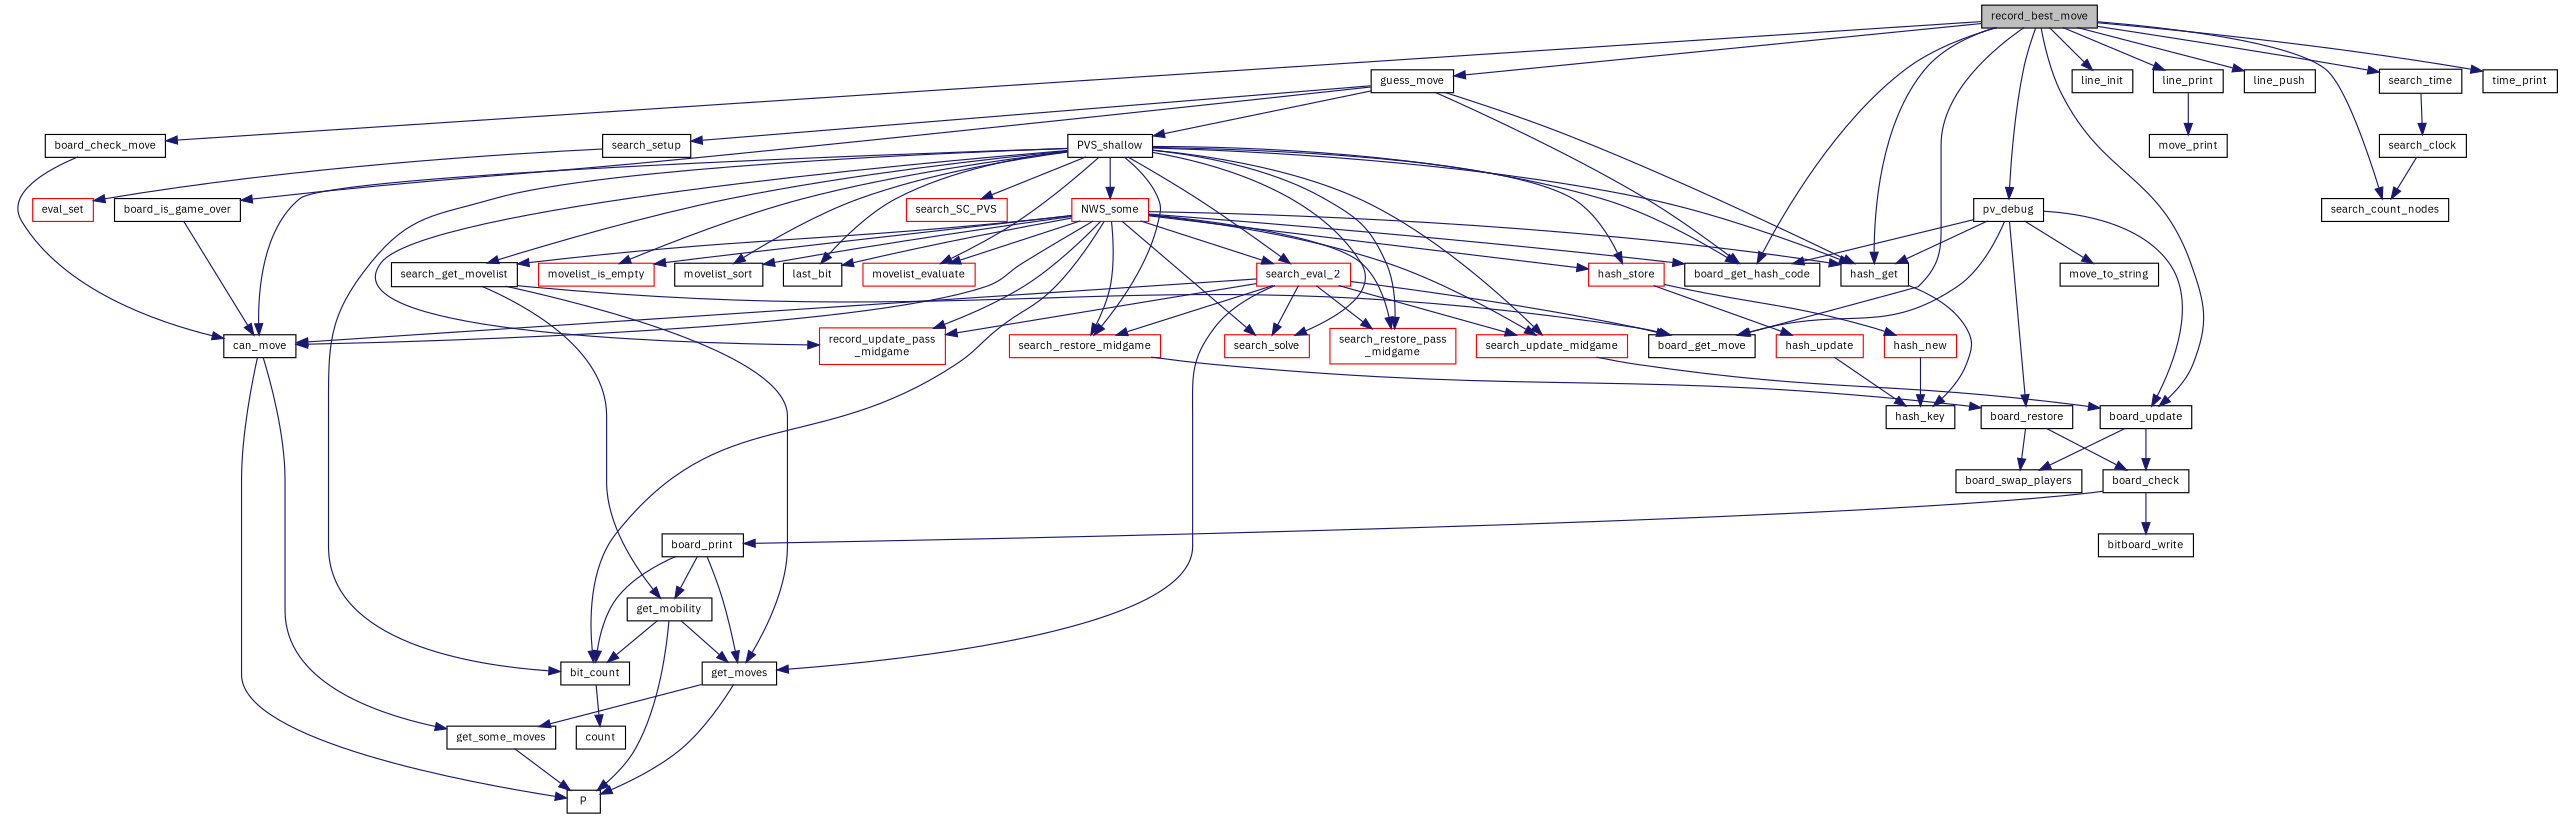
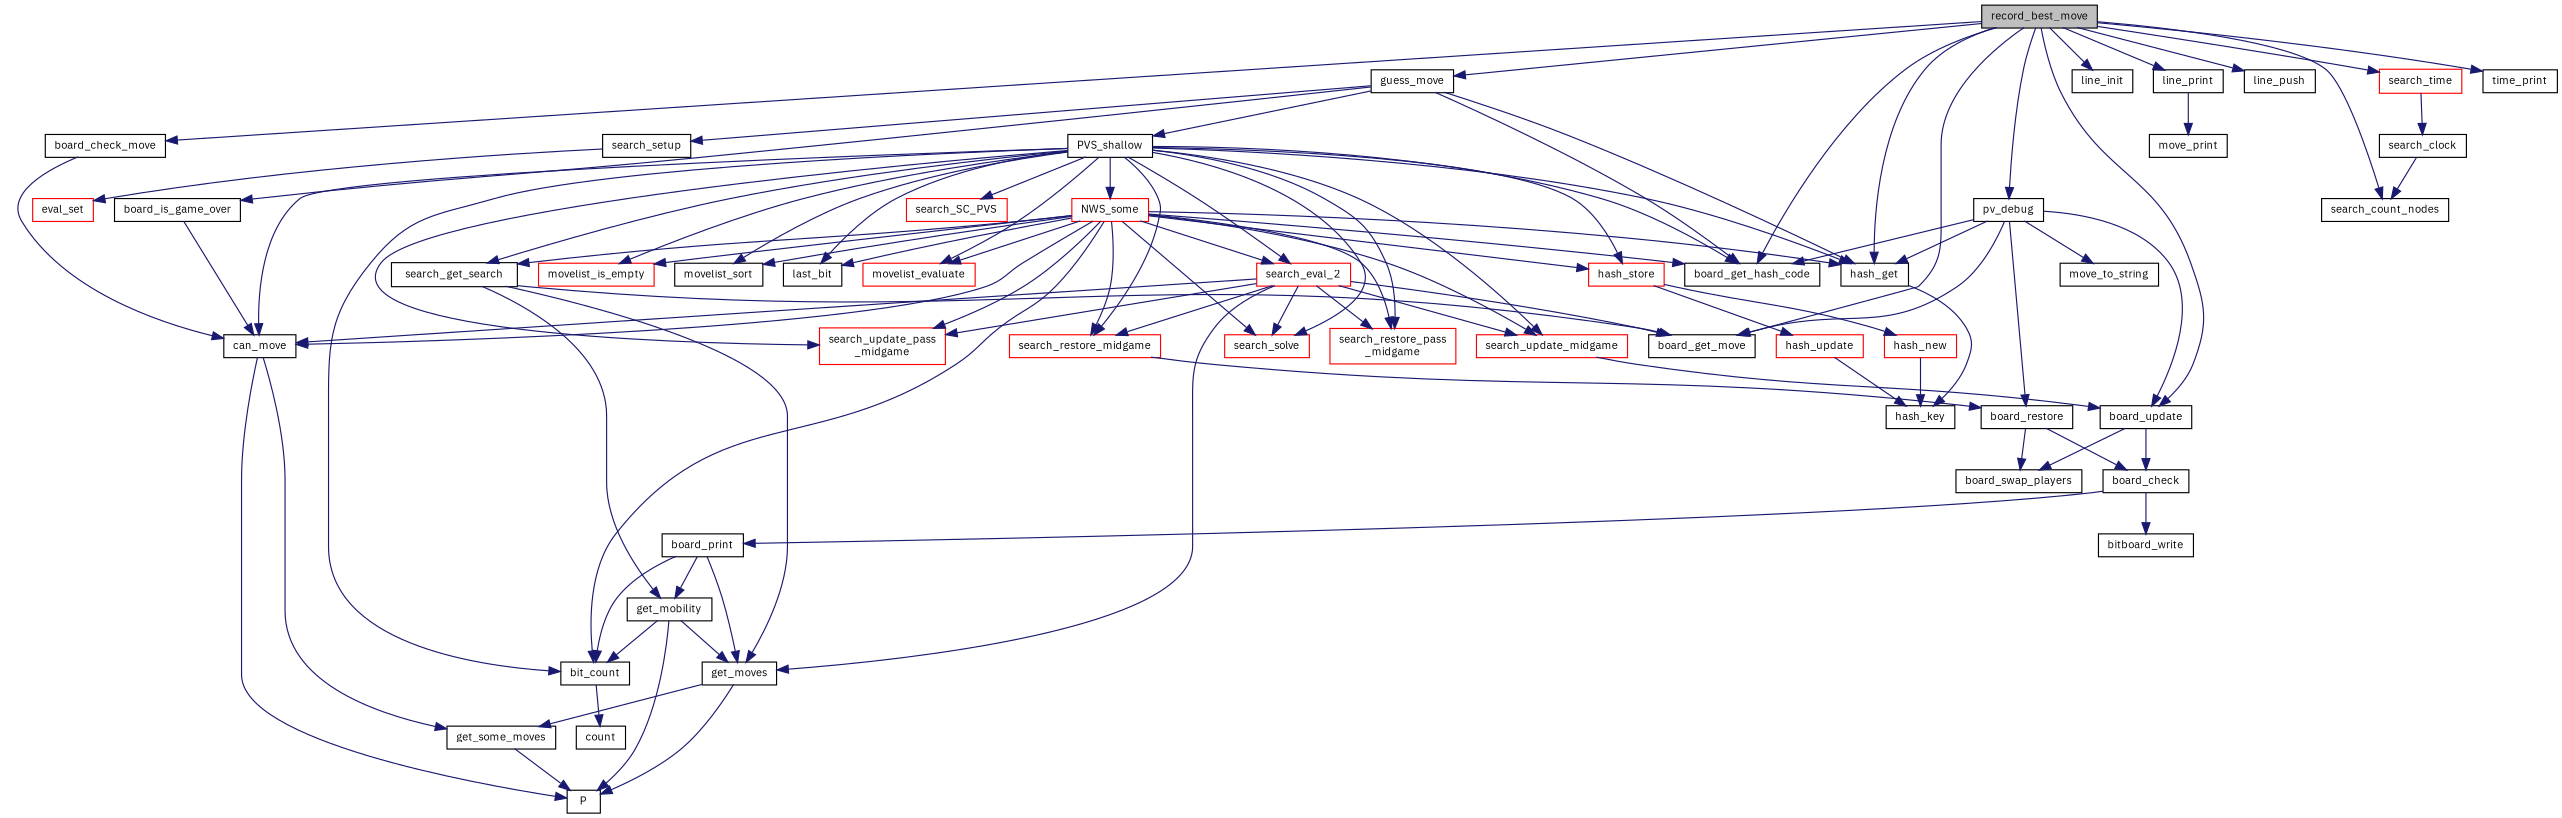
(2421, 81) -> (2421, 81)
(454, 275) -> (454, 275)
(882, 346) -> (882, 346)
